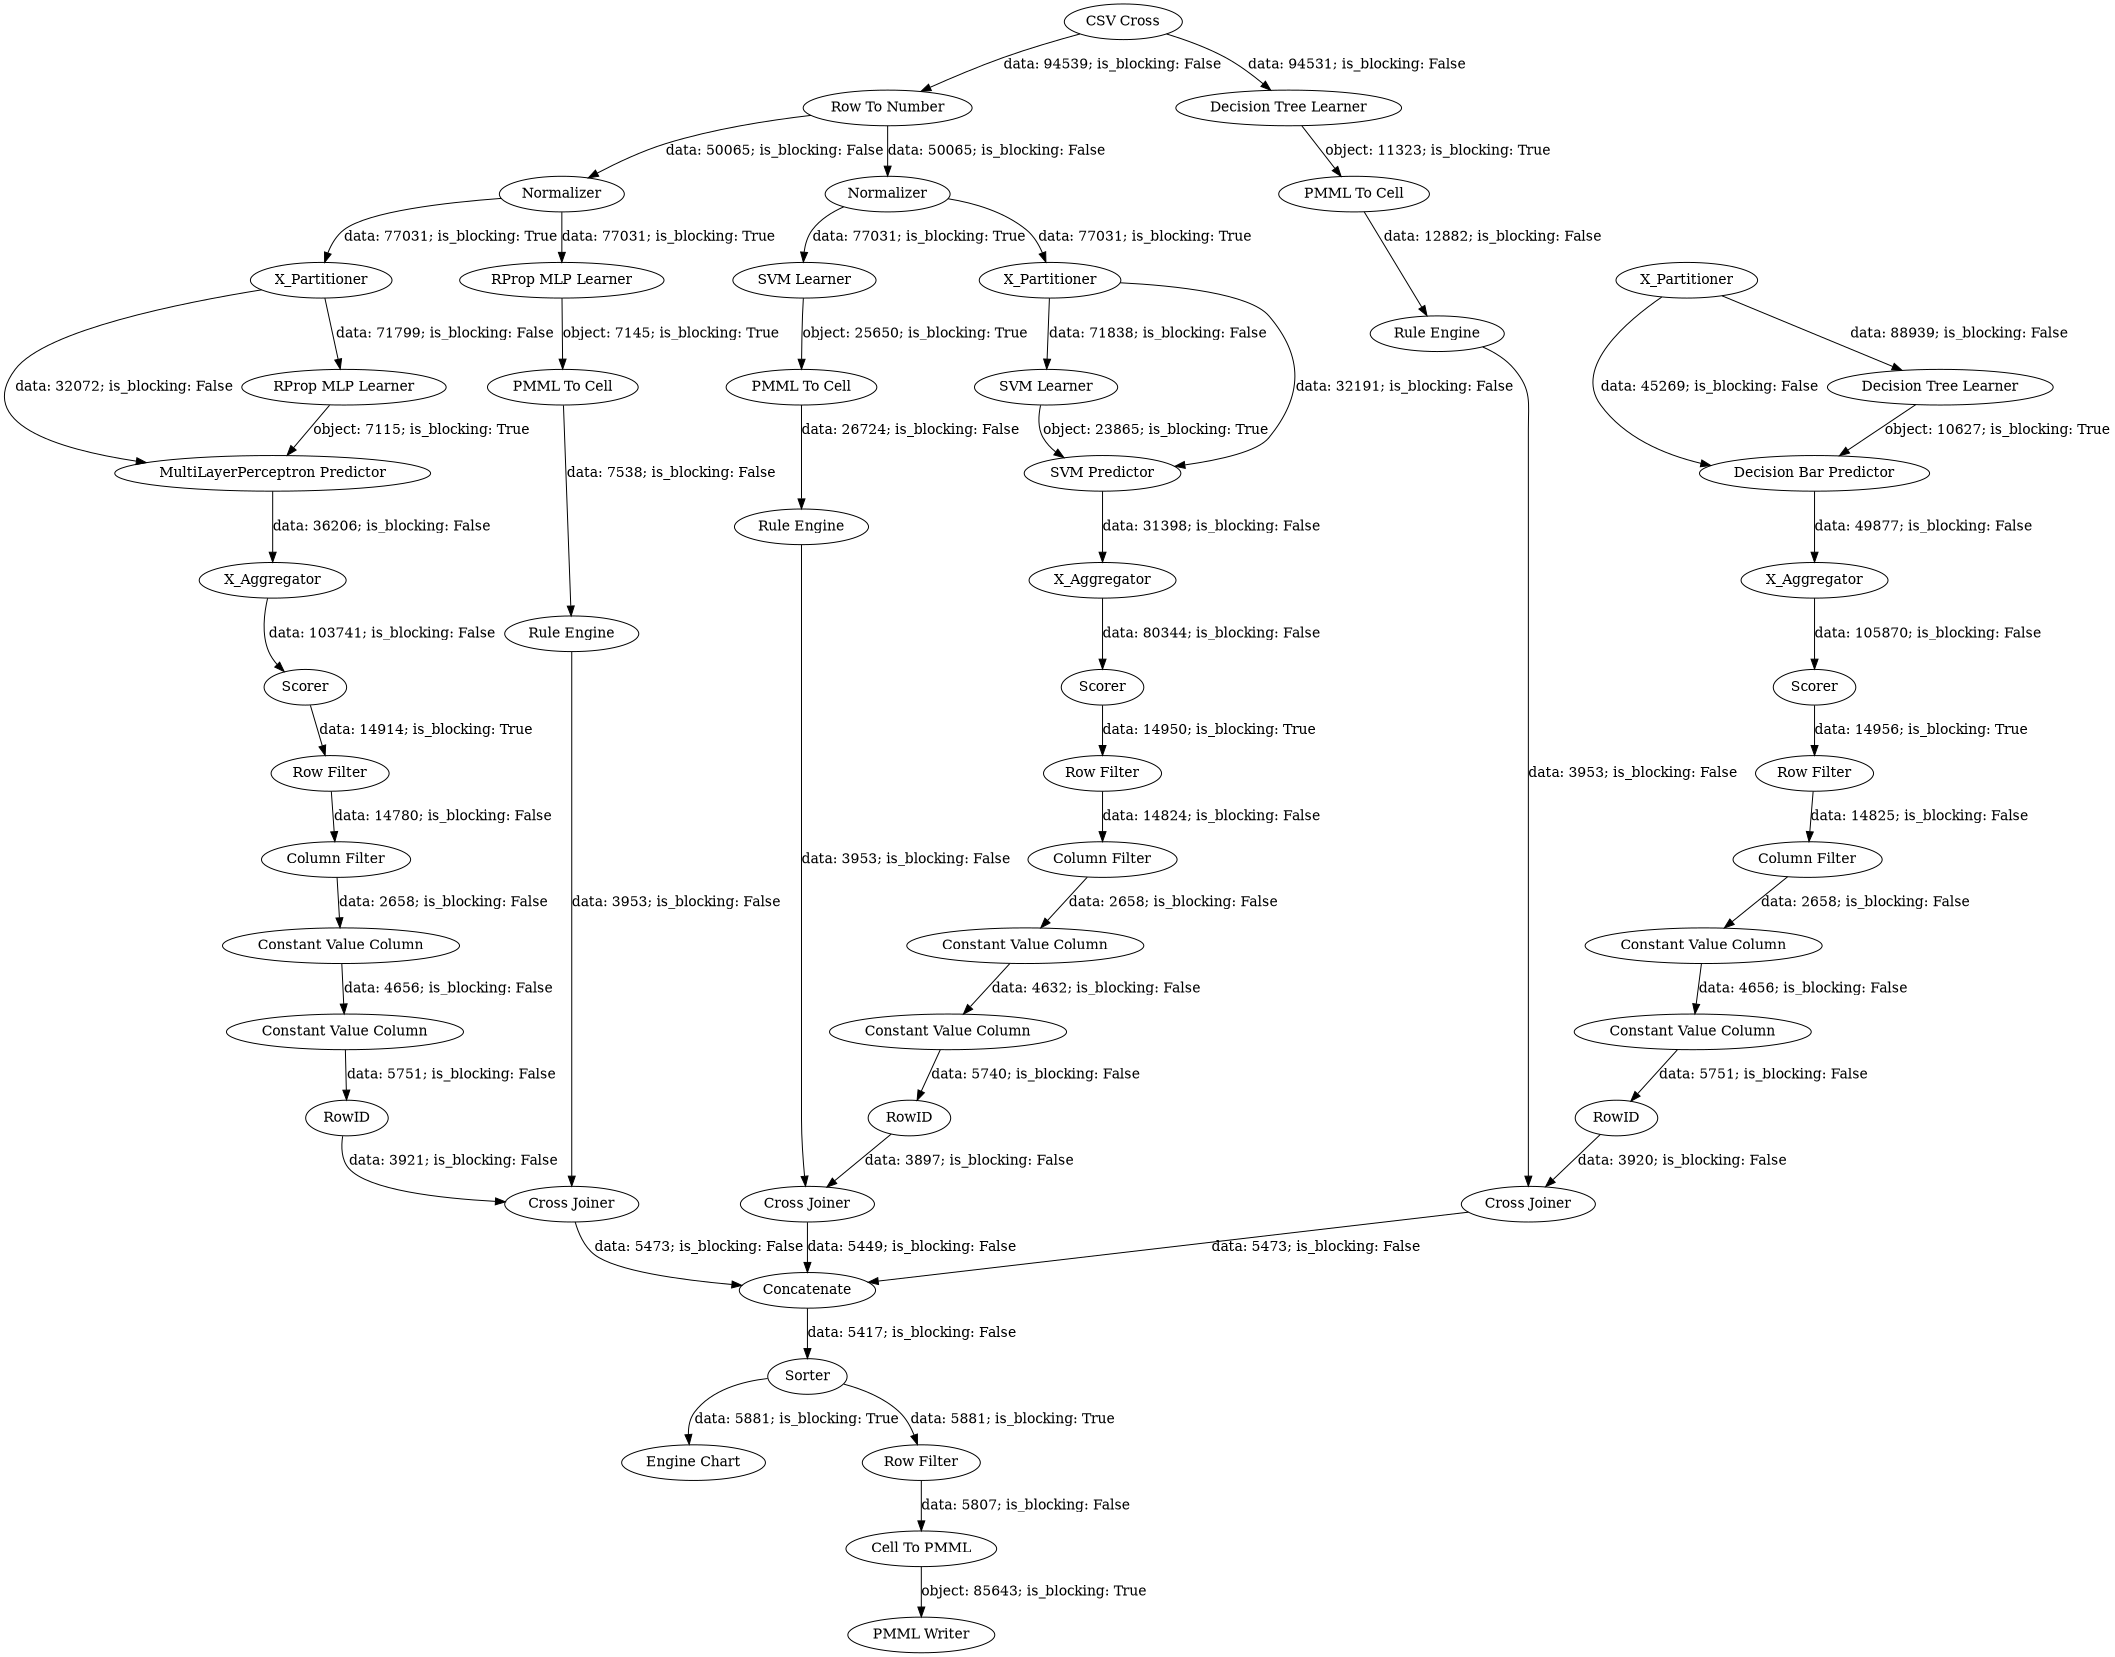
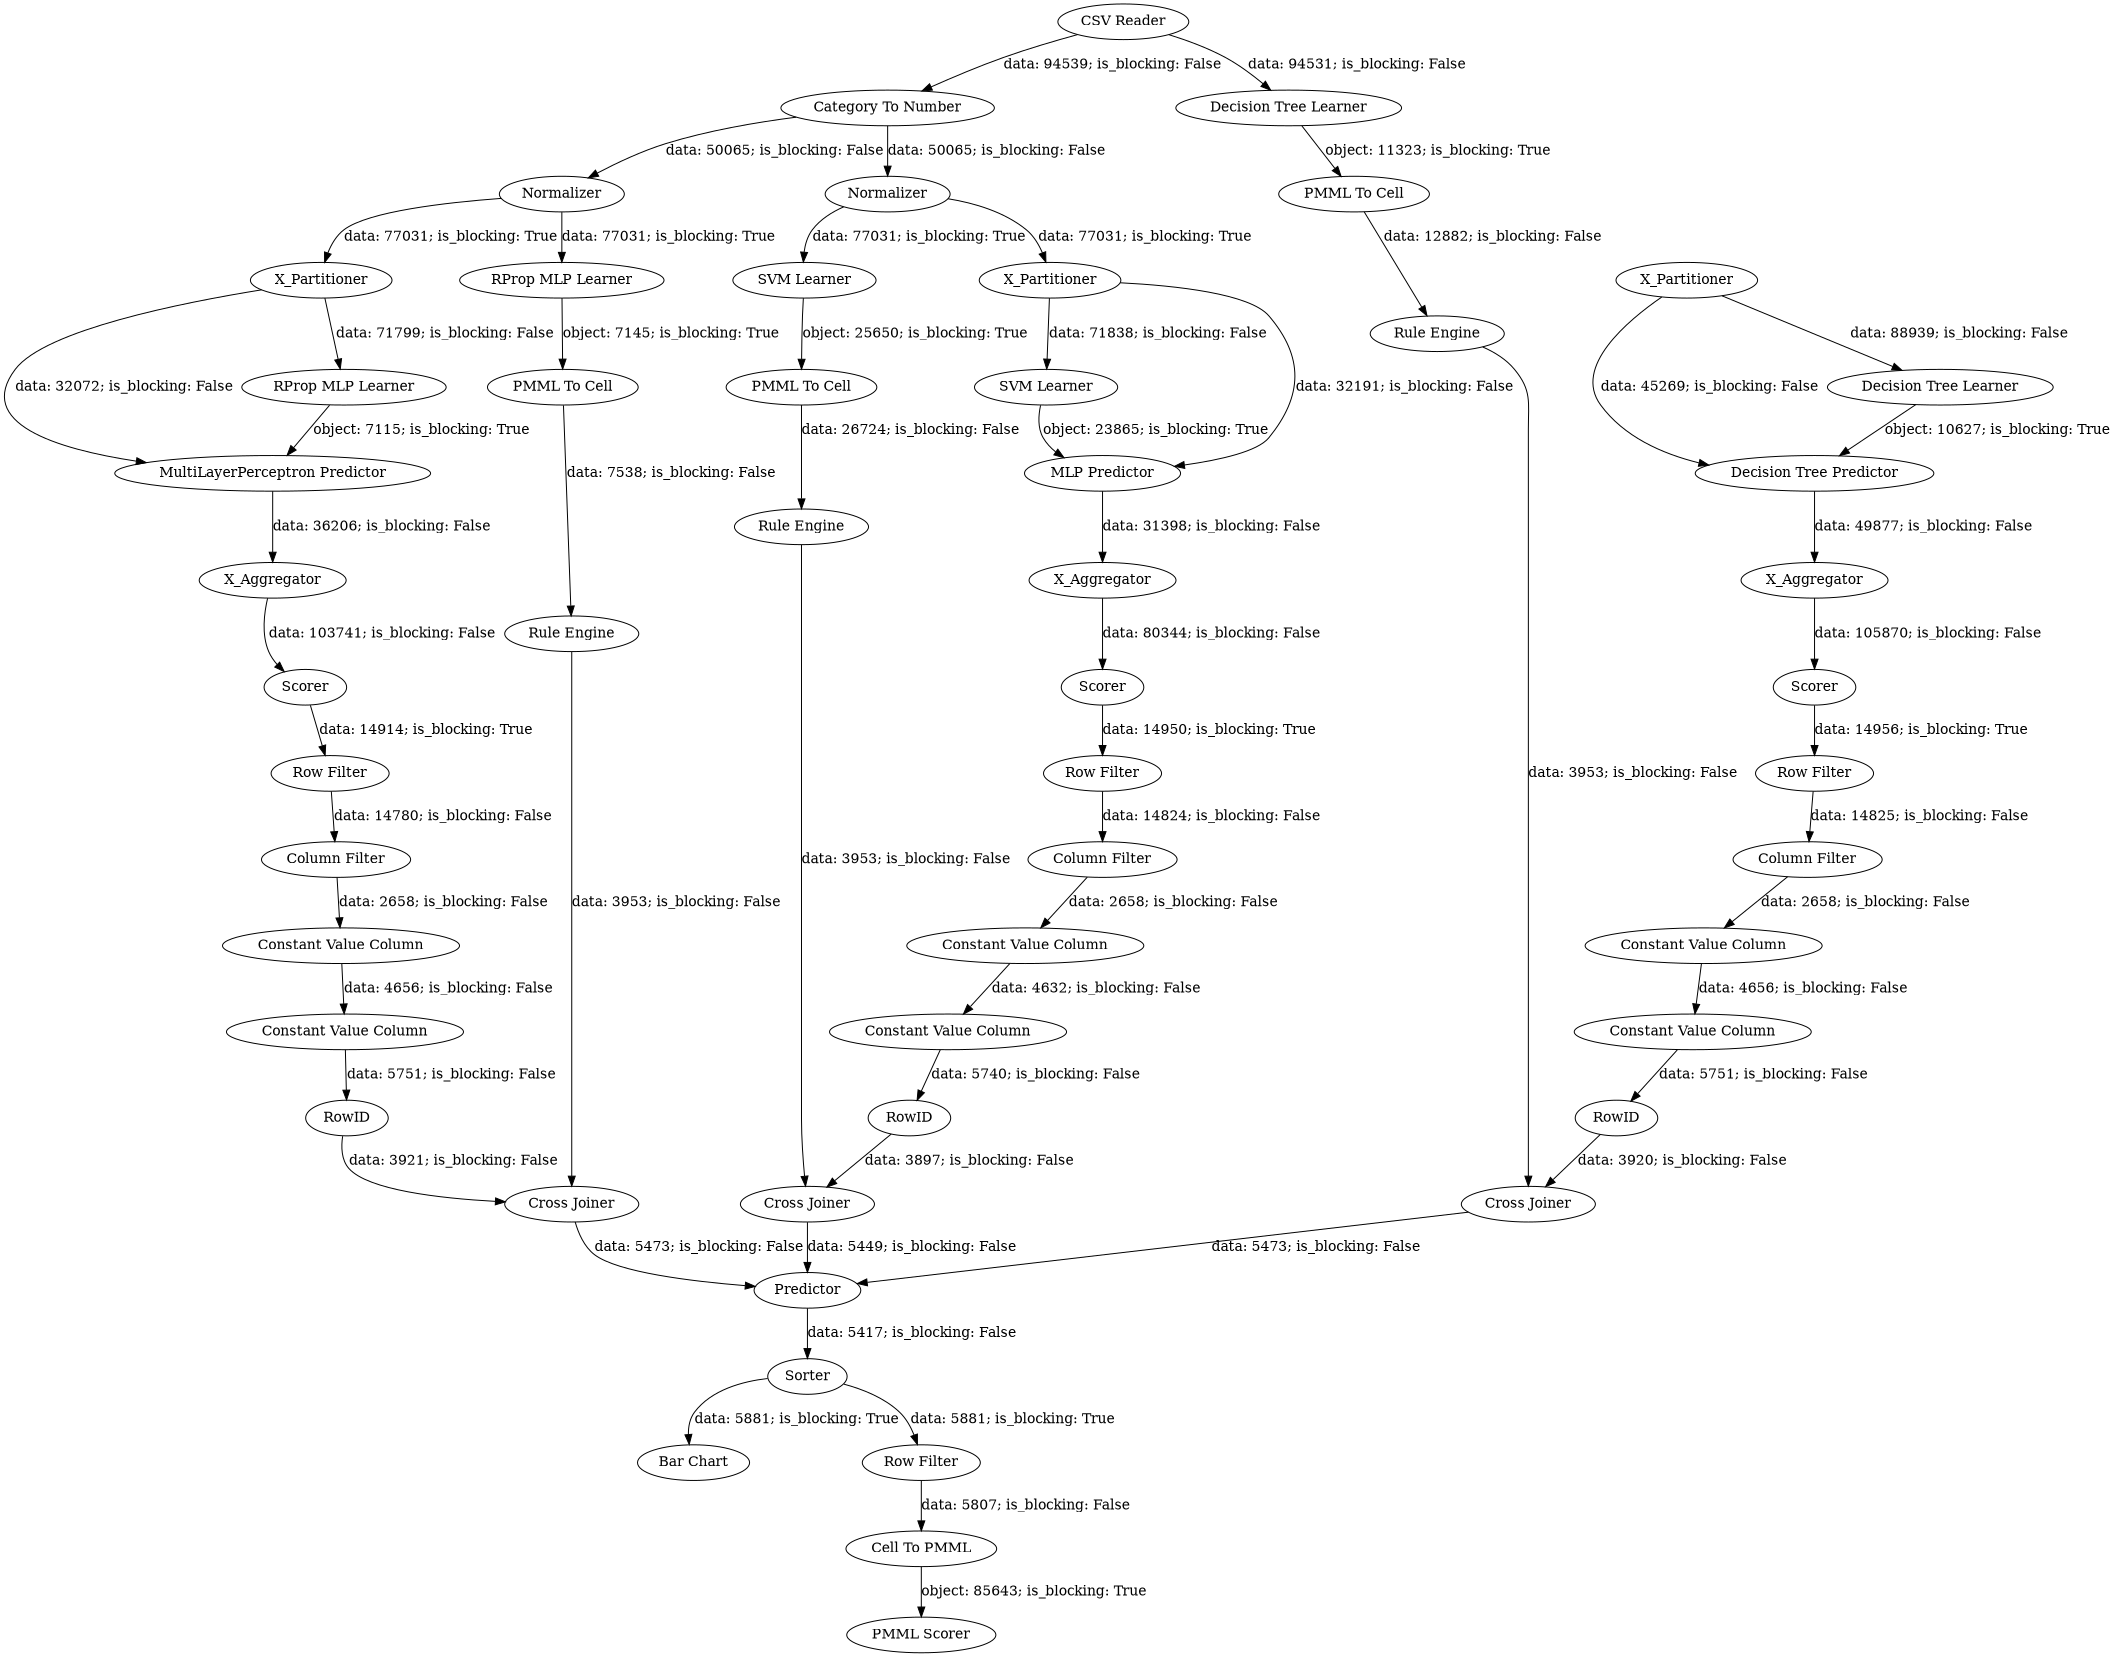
(1123, 22) -> (1123, 22)
(888, 108) -> (888, 108)
(1103, 473) -> (1103, 473)
(1815, 473) -> (1815, 473)
(807, 1290) -> (807, 1290)
(694, 1463) -> (694, 1463)
(921, 1635) -> (921, 1635)
